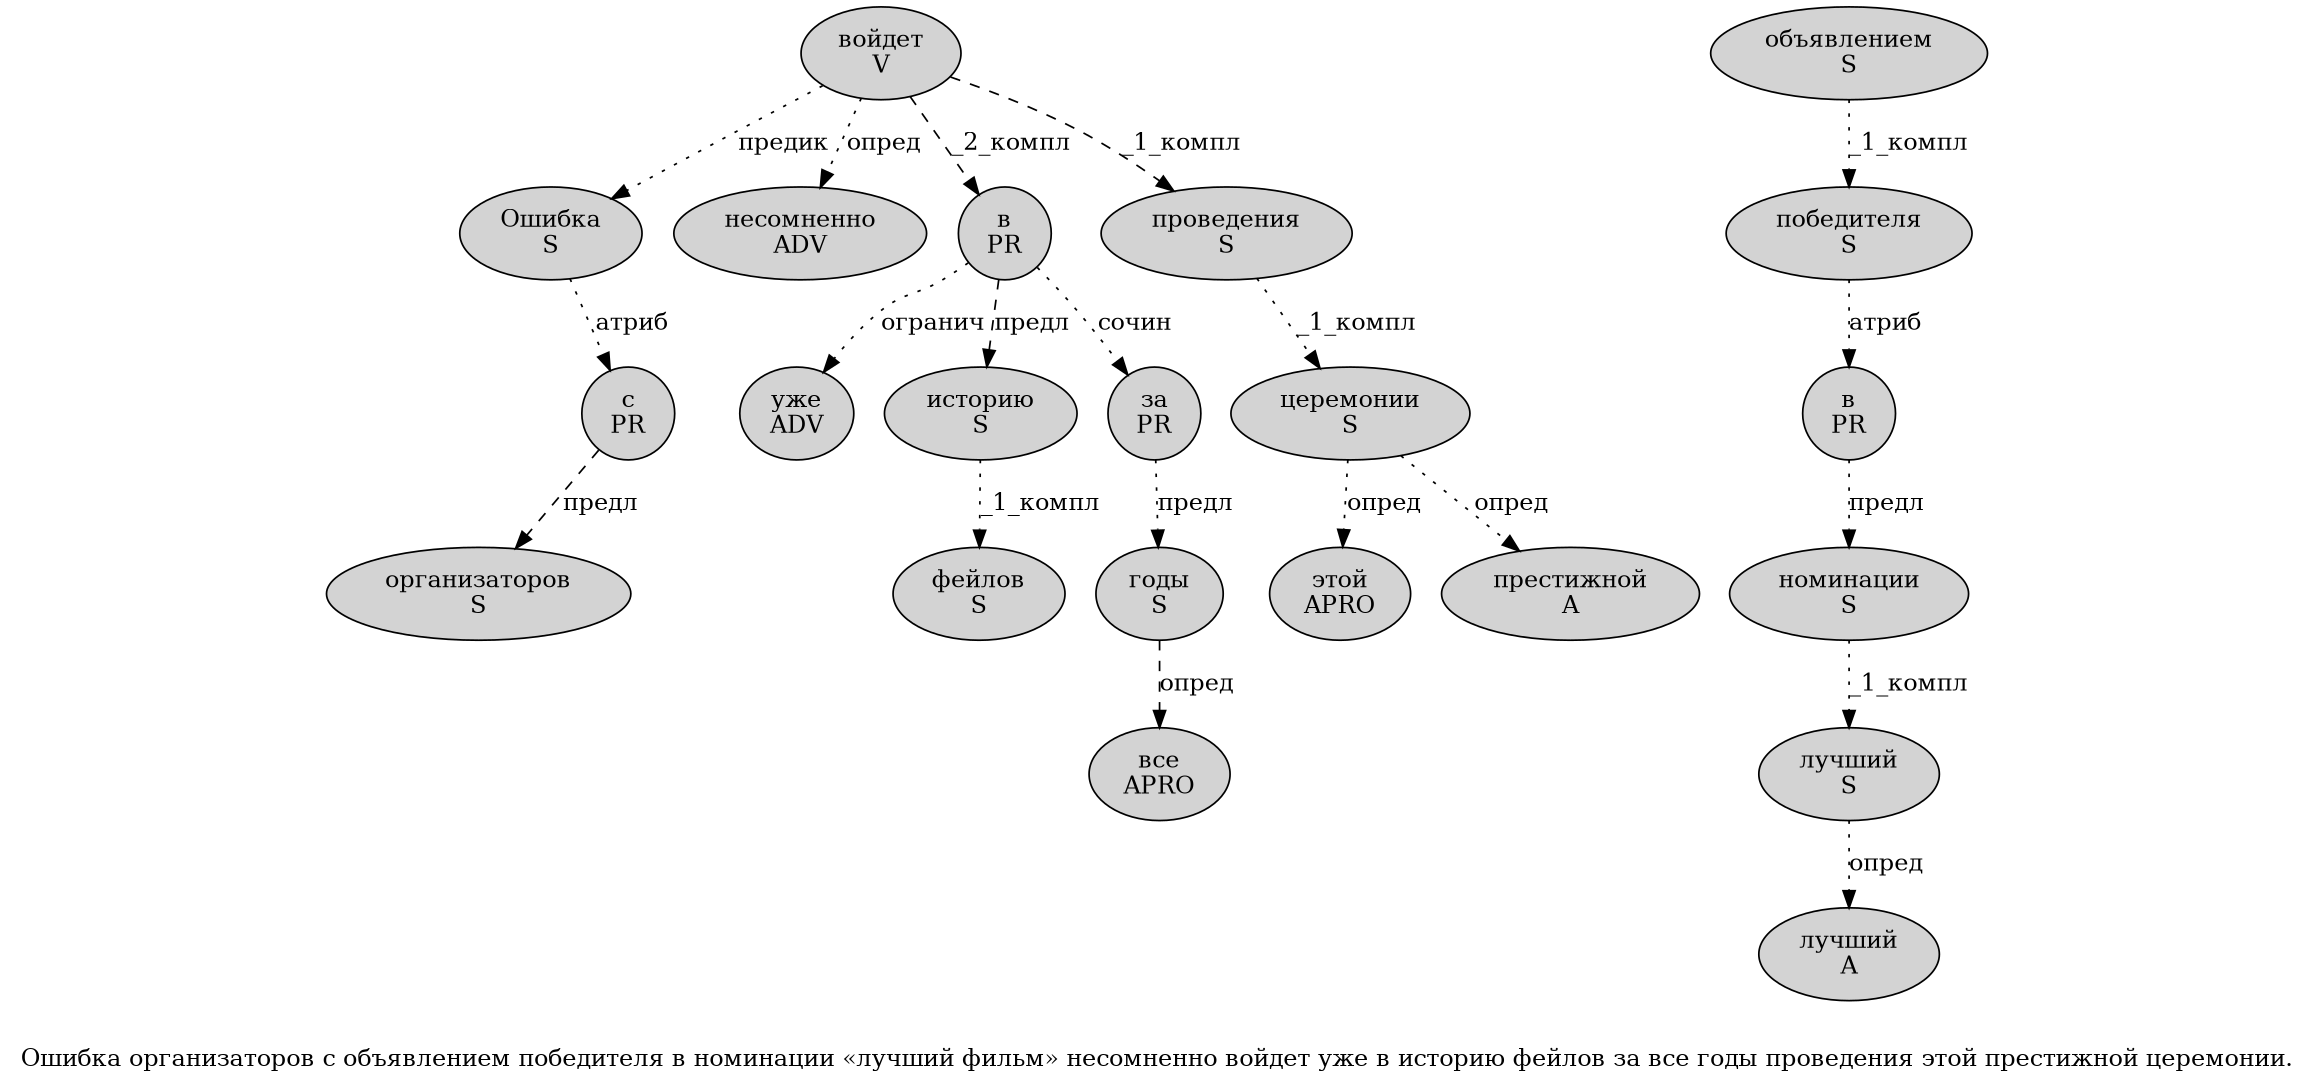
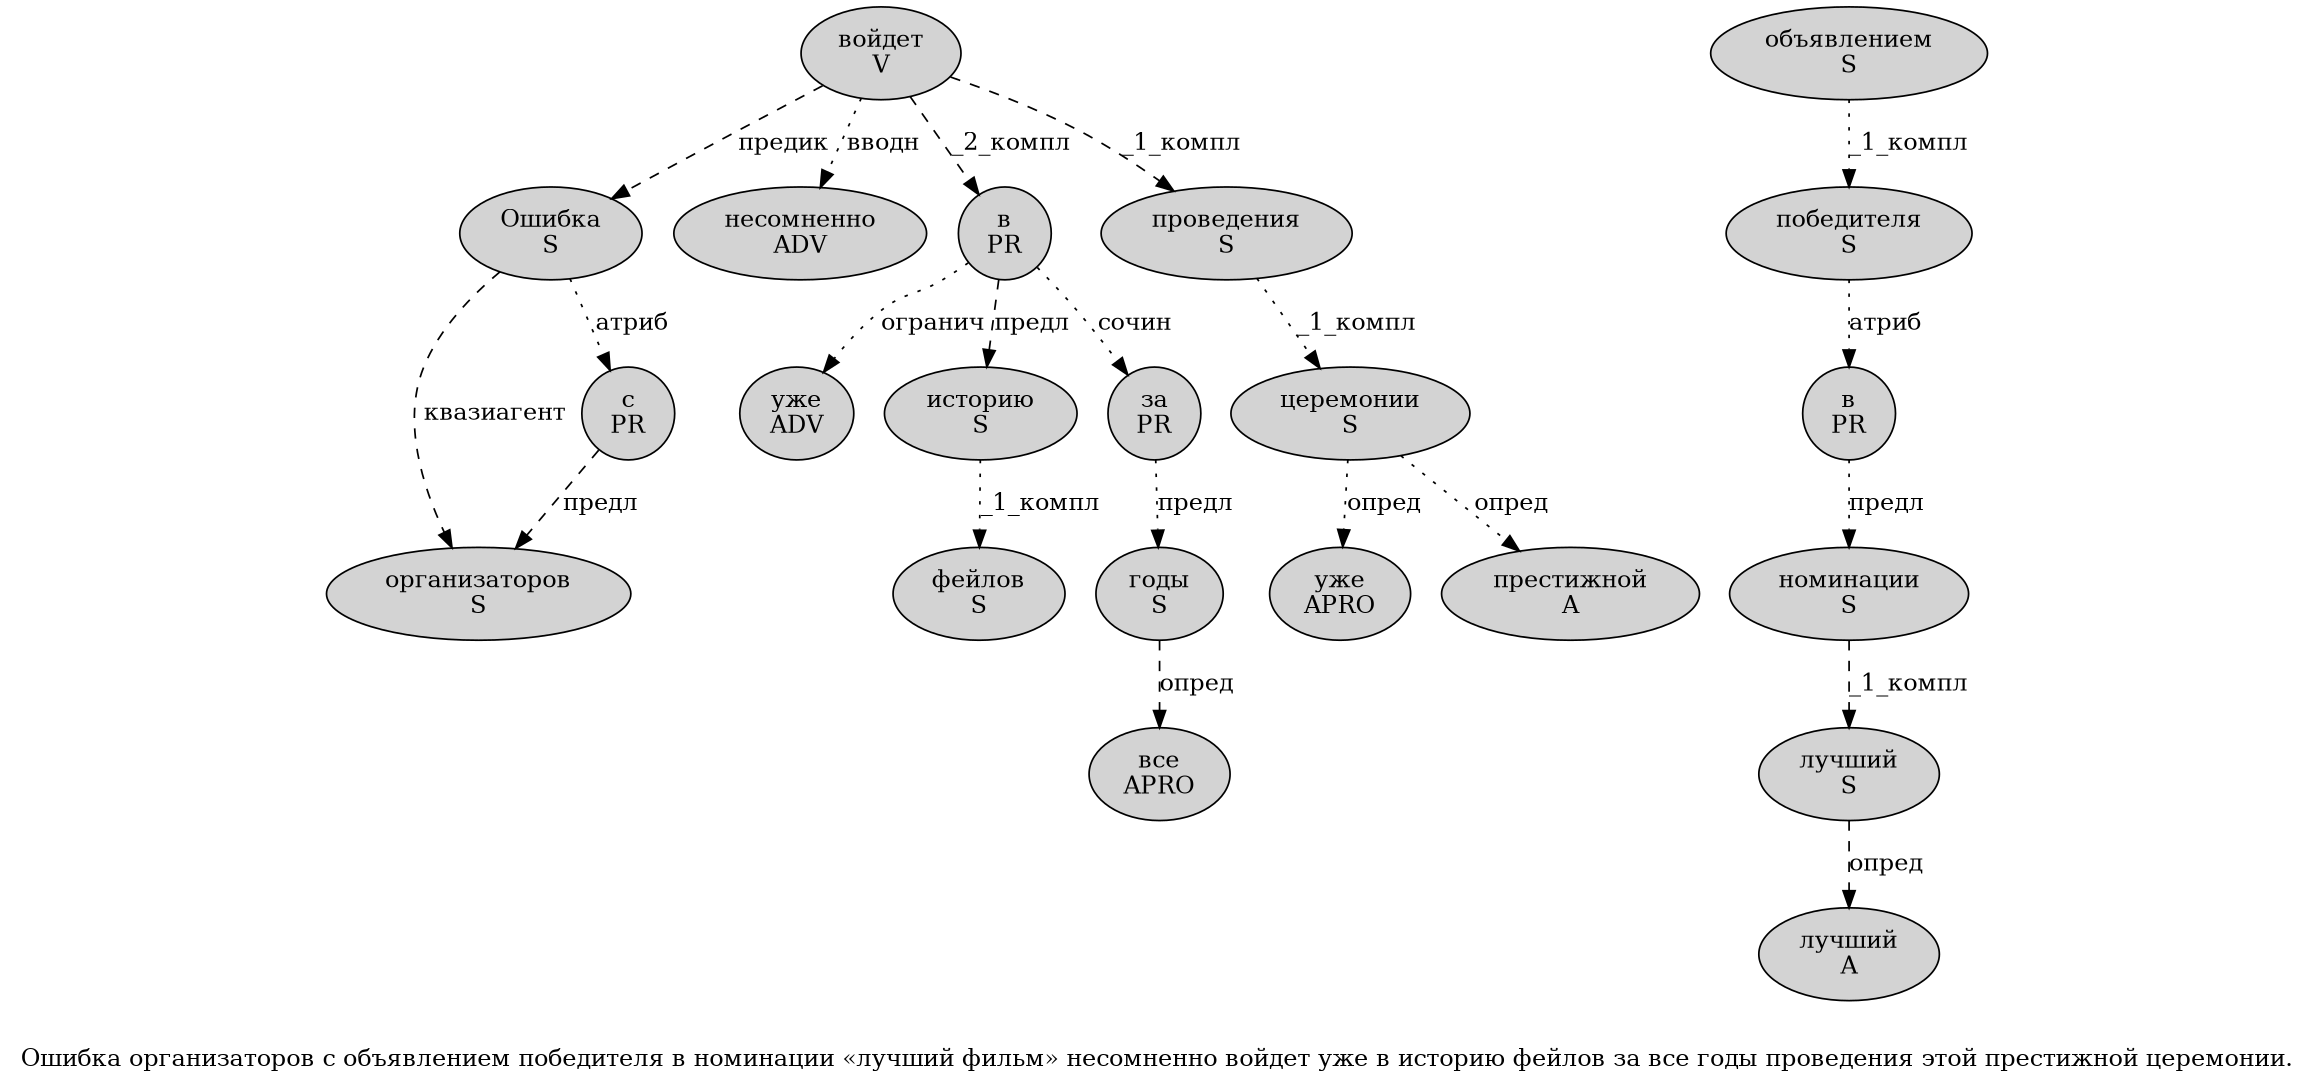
(725, 138) -> (725, 138)
(884, 143) -> (884, 143)
none -> (417, 390)
(1340, 594) -> (1340, 594)
(1849, 675) -> (1849, 675)
(1849, 855) -> (1849, 855)
